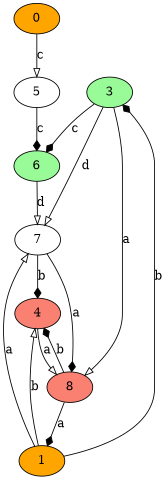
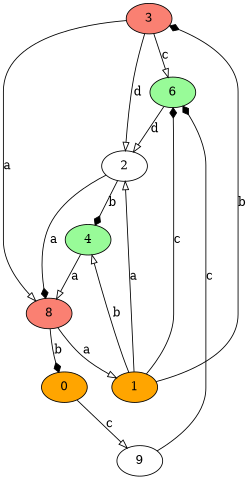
(37, 92) -> (140, 461)
(110, 92) -> (149, 19)
(72, 122) -> (160, 51)
(38, 240) -> (125, 166)
none -> (174, 250)
(38, 313) -> (88, 240)
(56, 355) -> (52, 346)
(58, 419) -> (80, 354)
